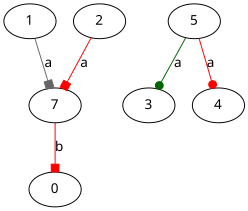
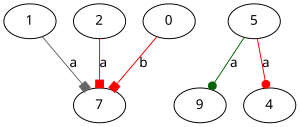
(149, 105) -> (200, 105)
(55, 143) -> (137, 60)
